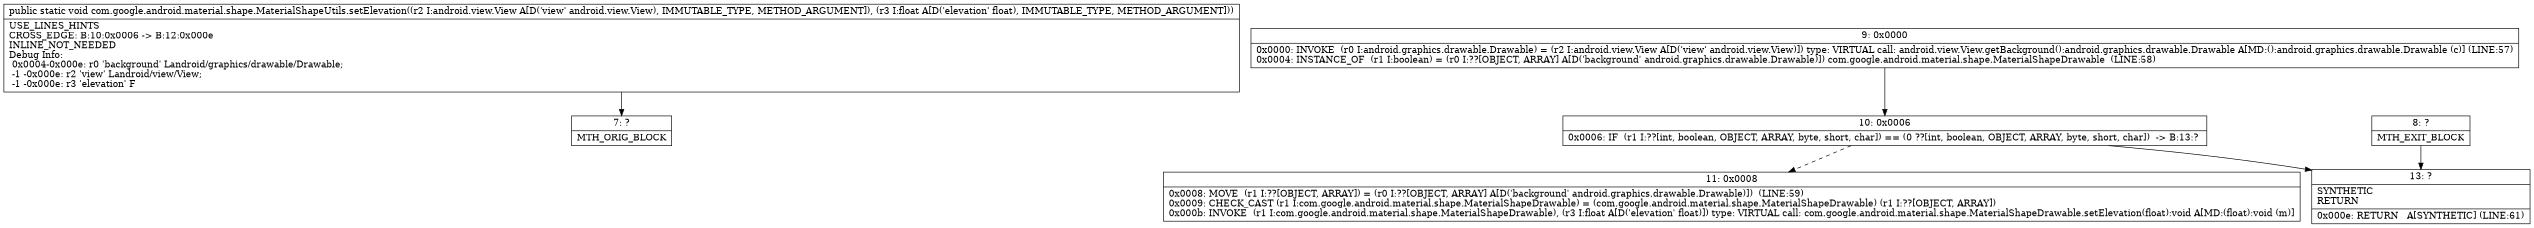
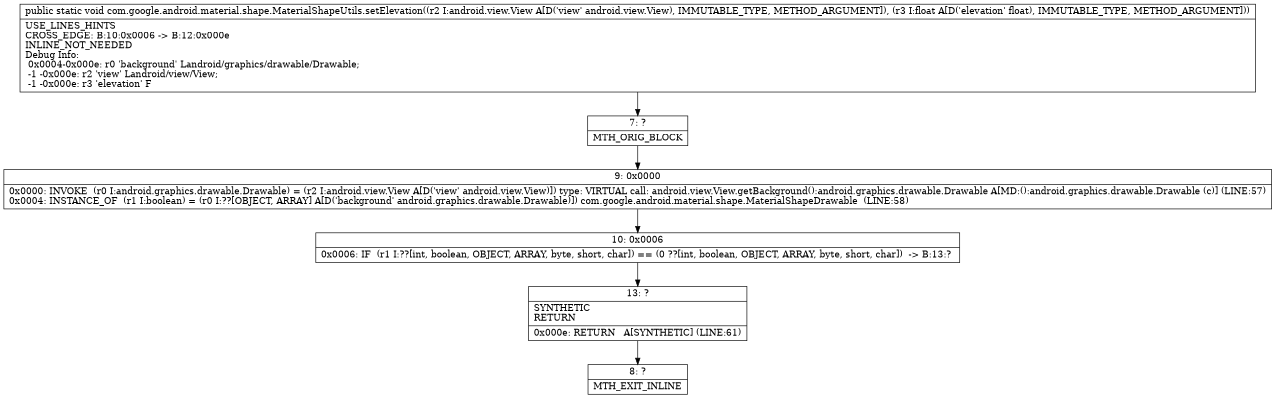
(2421, 138) -> (638, 387)
none -> (638, 154)
(2421, 154) -> (638, 349)
(1732, 197) -> none
